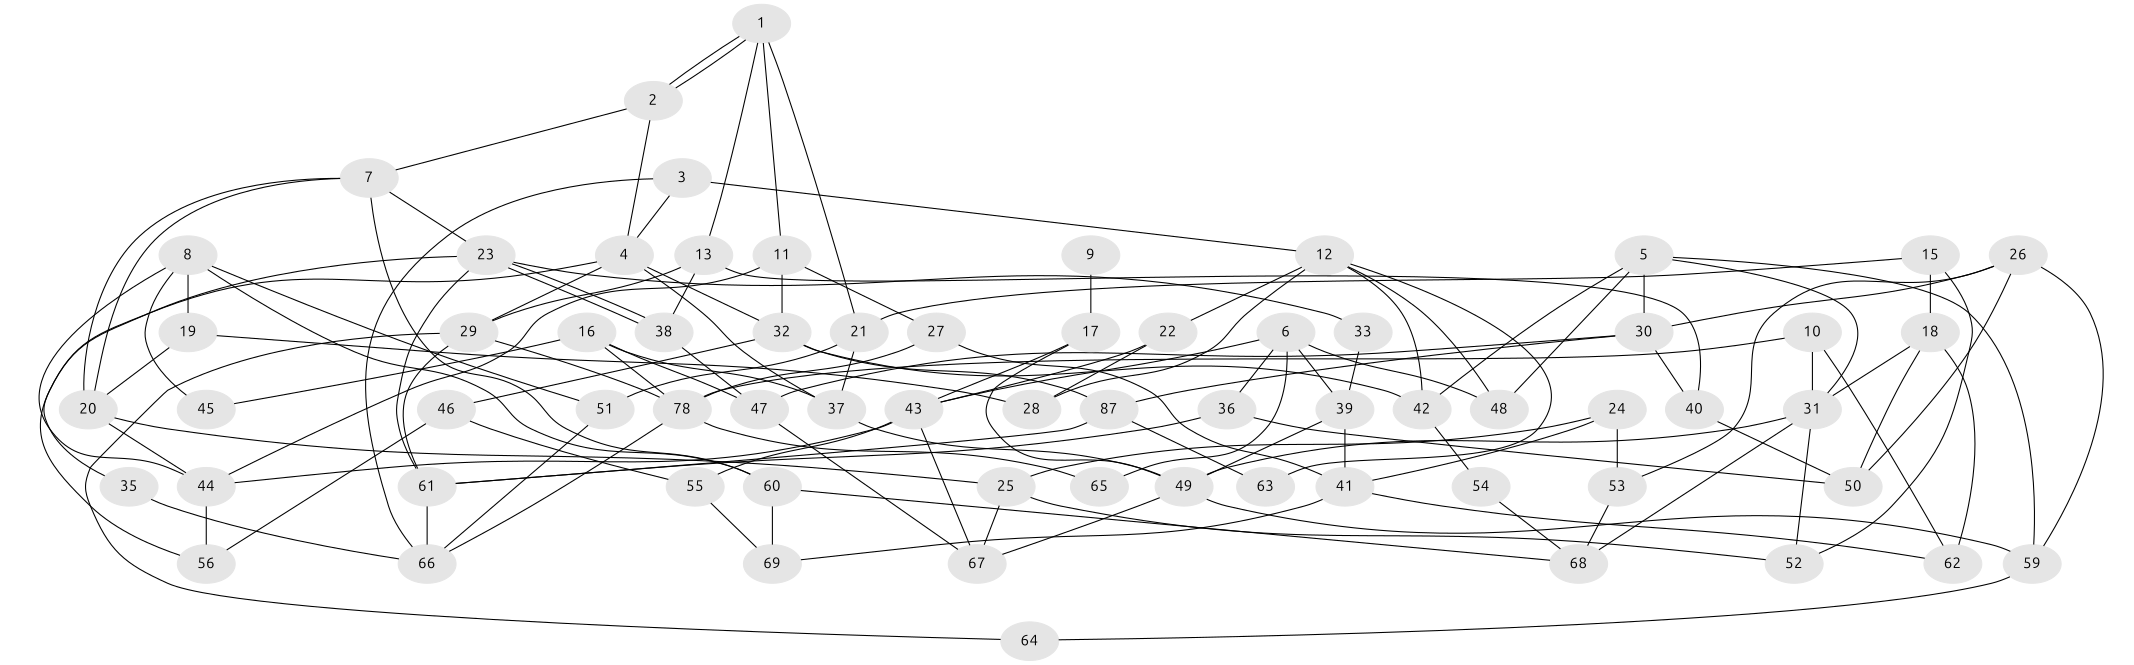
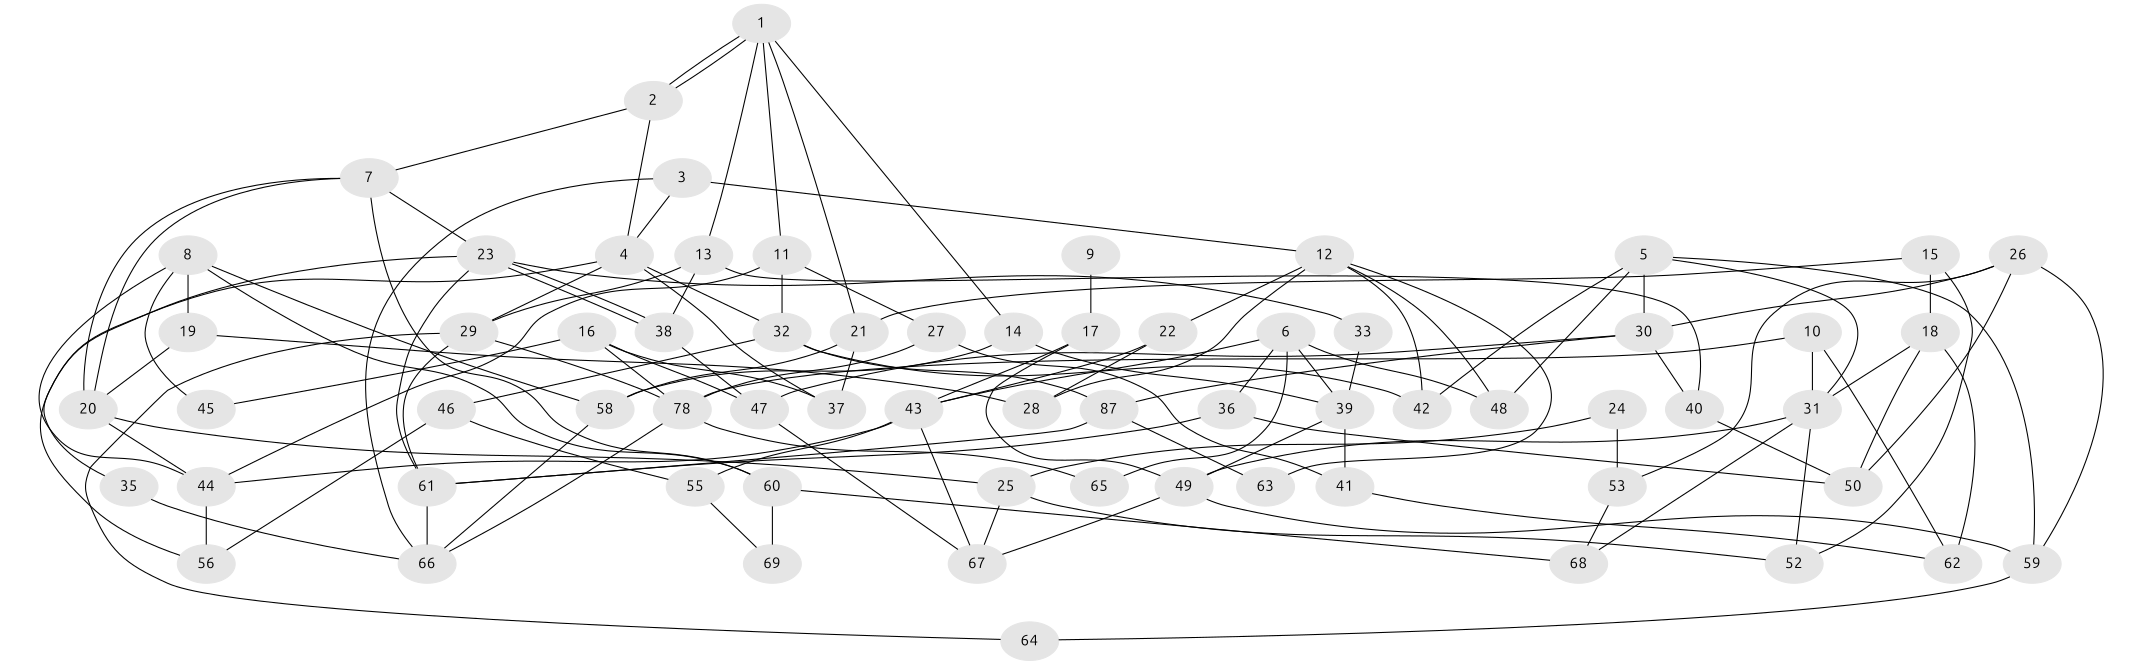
none -> (1014, 332)
(605, 410) -> (605, 410)
(1040, 451) -> none
(1451, 463) -> none
(1481, 487) -> none
(1076, 536) -> none
